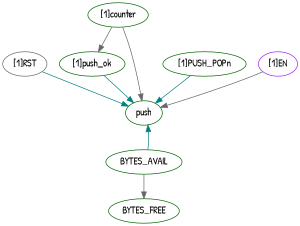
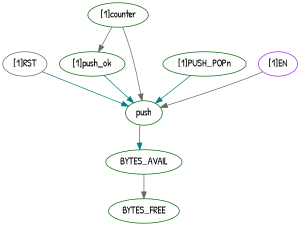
(148, 141) -> (139, 134)
